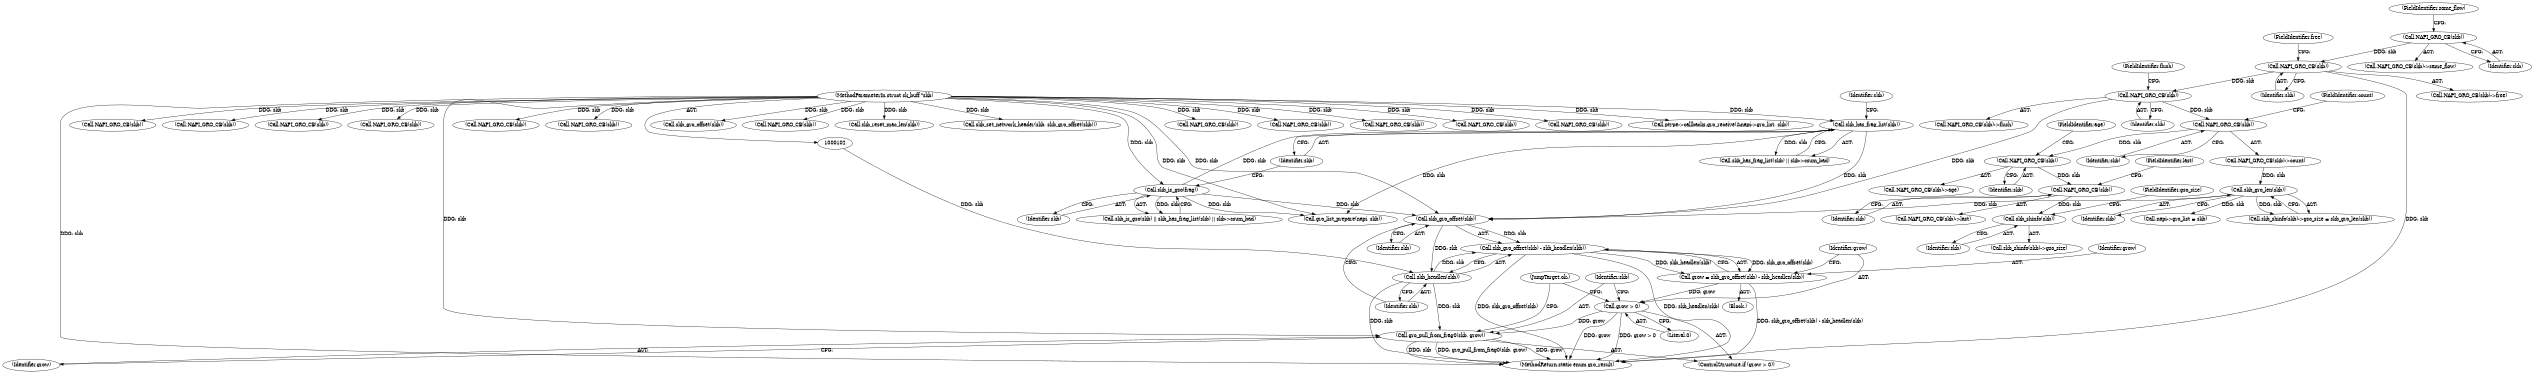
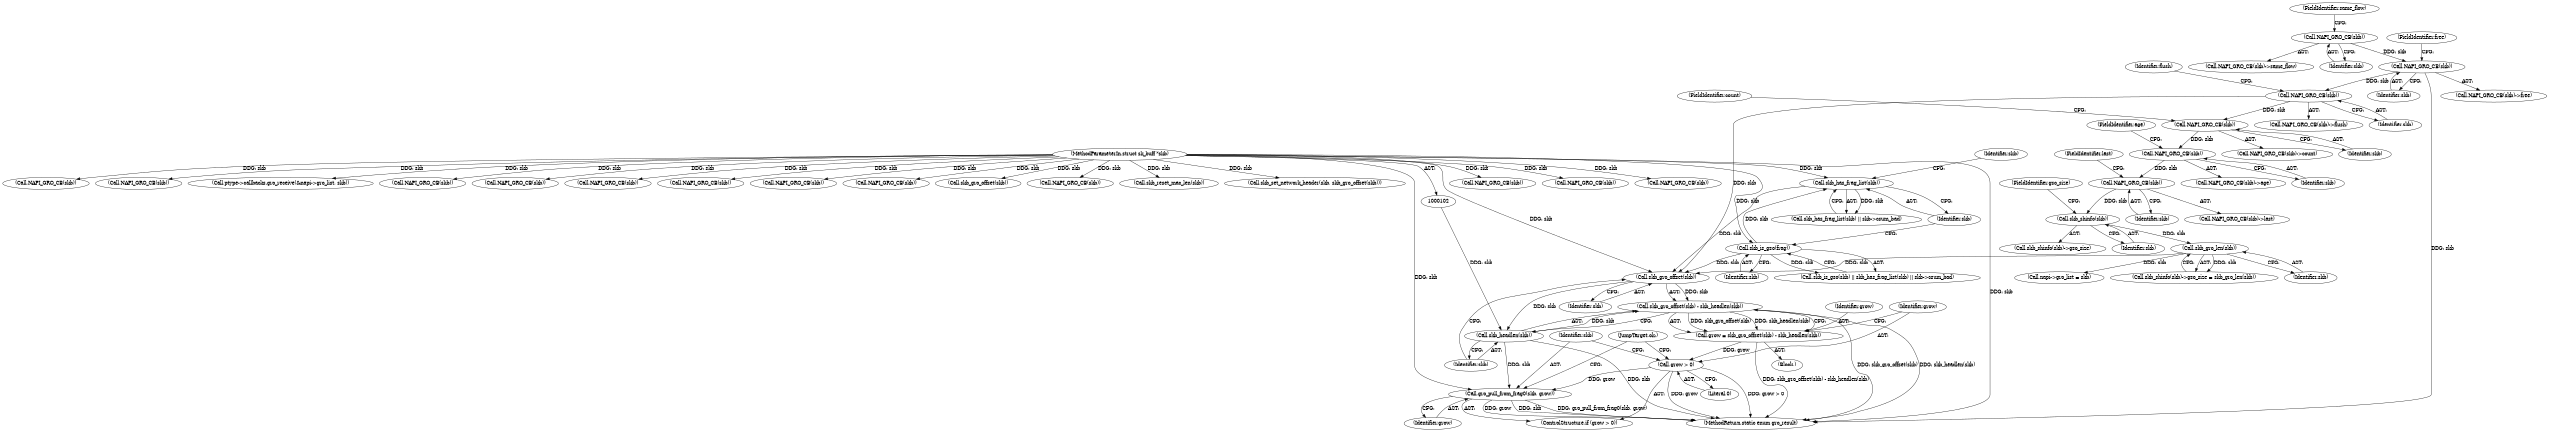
(2148, 67) -> (2154, 67)
(2262, 174) -> (2147, 233)
(1343, 220) -> none
